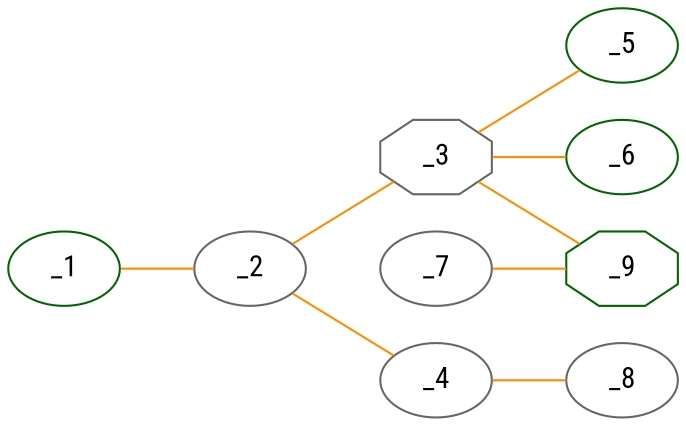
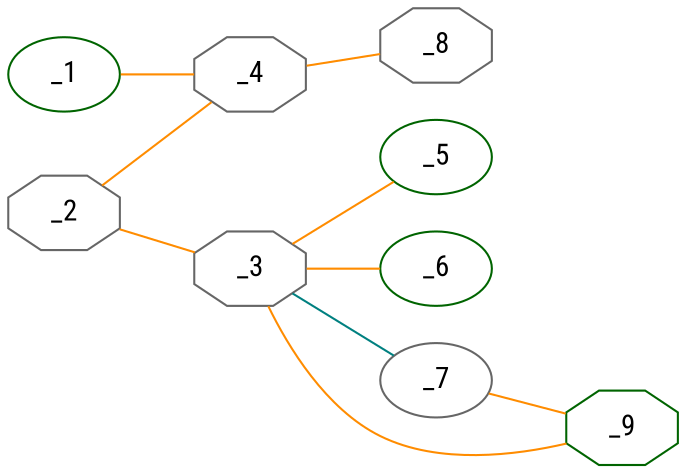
(157, 269) -> (157, 74)
(250, 269) -> (64, 213)
none -> (343, 325)
(436, 380) -> (250, 74)
(622, 380) -> (436, 45)
